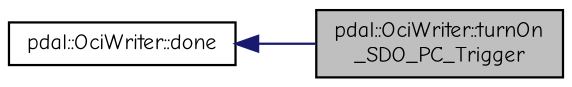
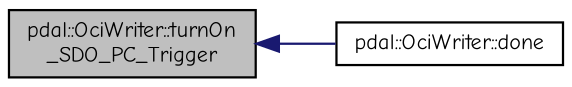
(287, 44) -> (308, 44)
